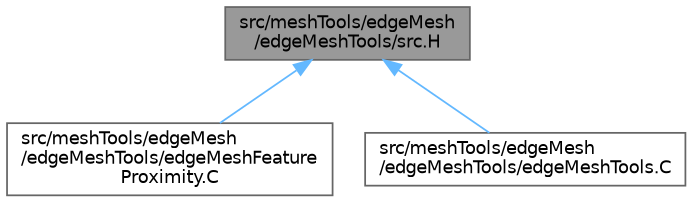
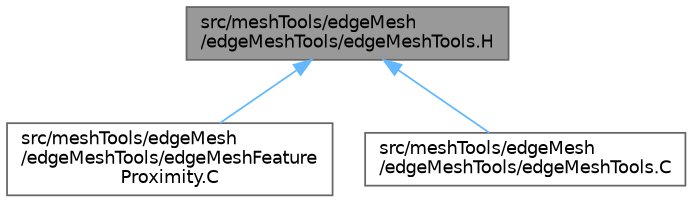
(348, 33) -> (348, 33)
